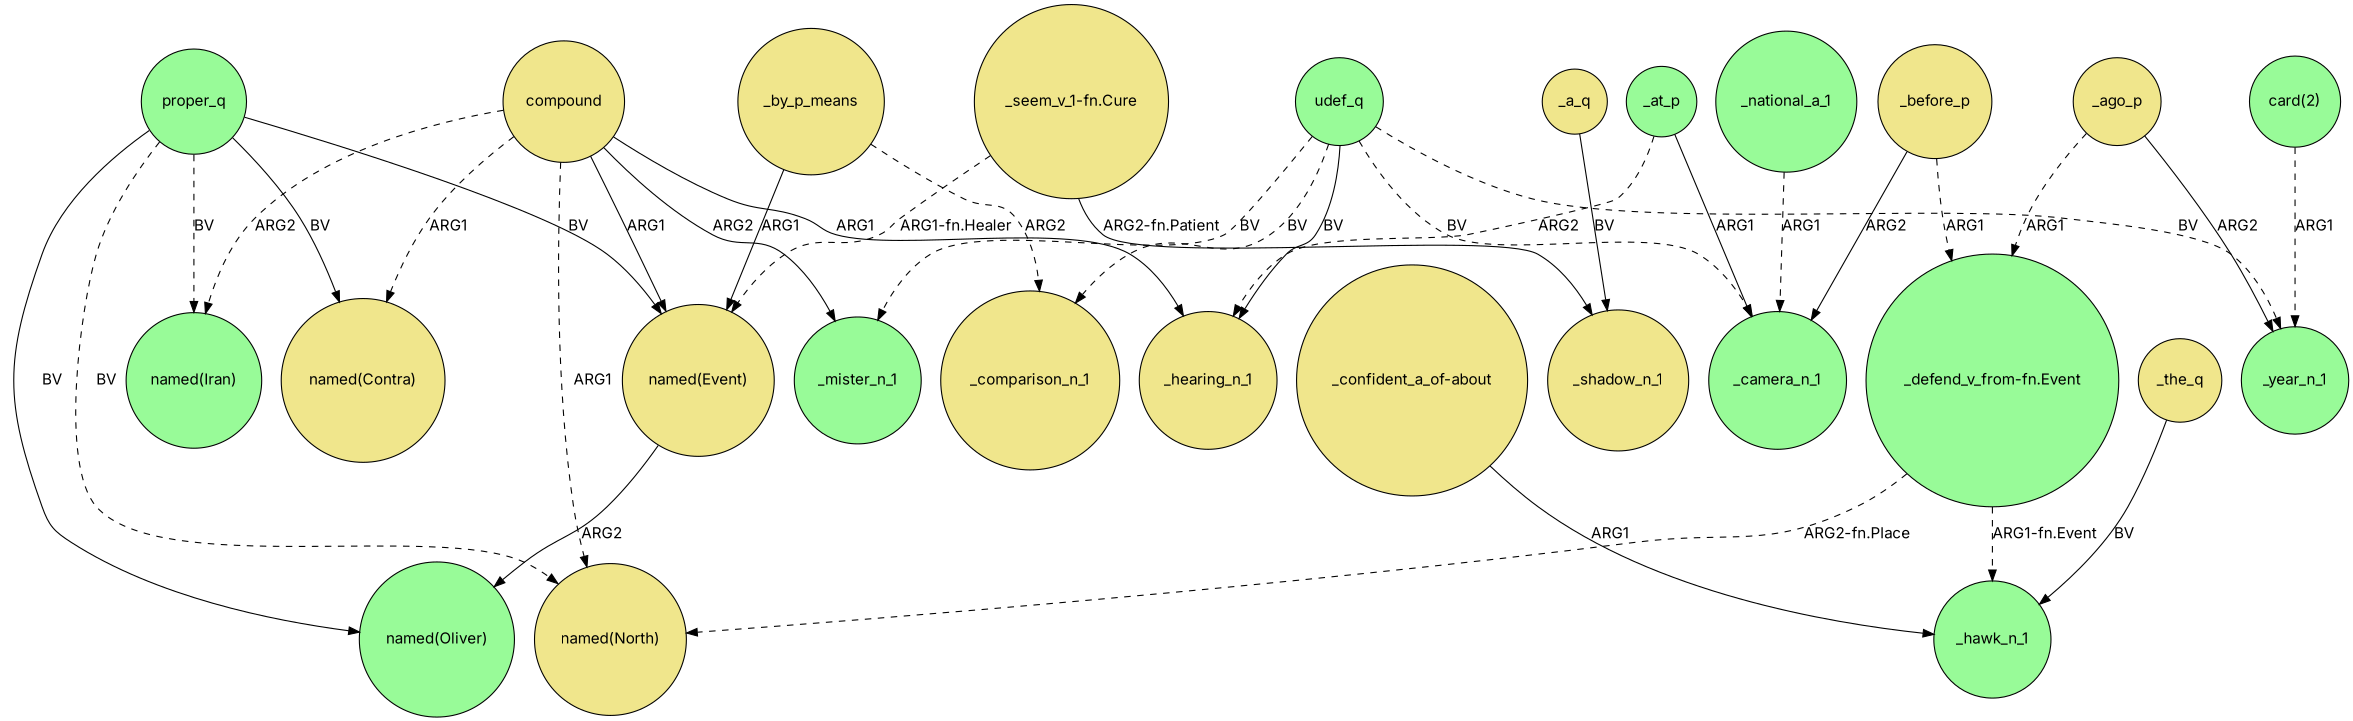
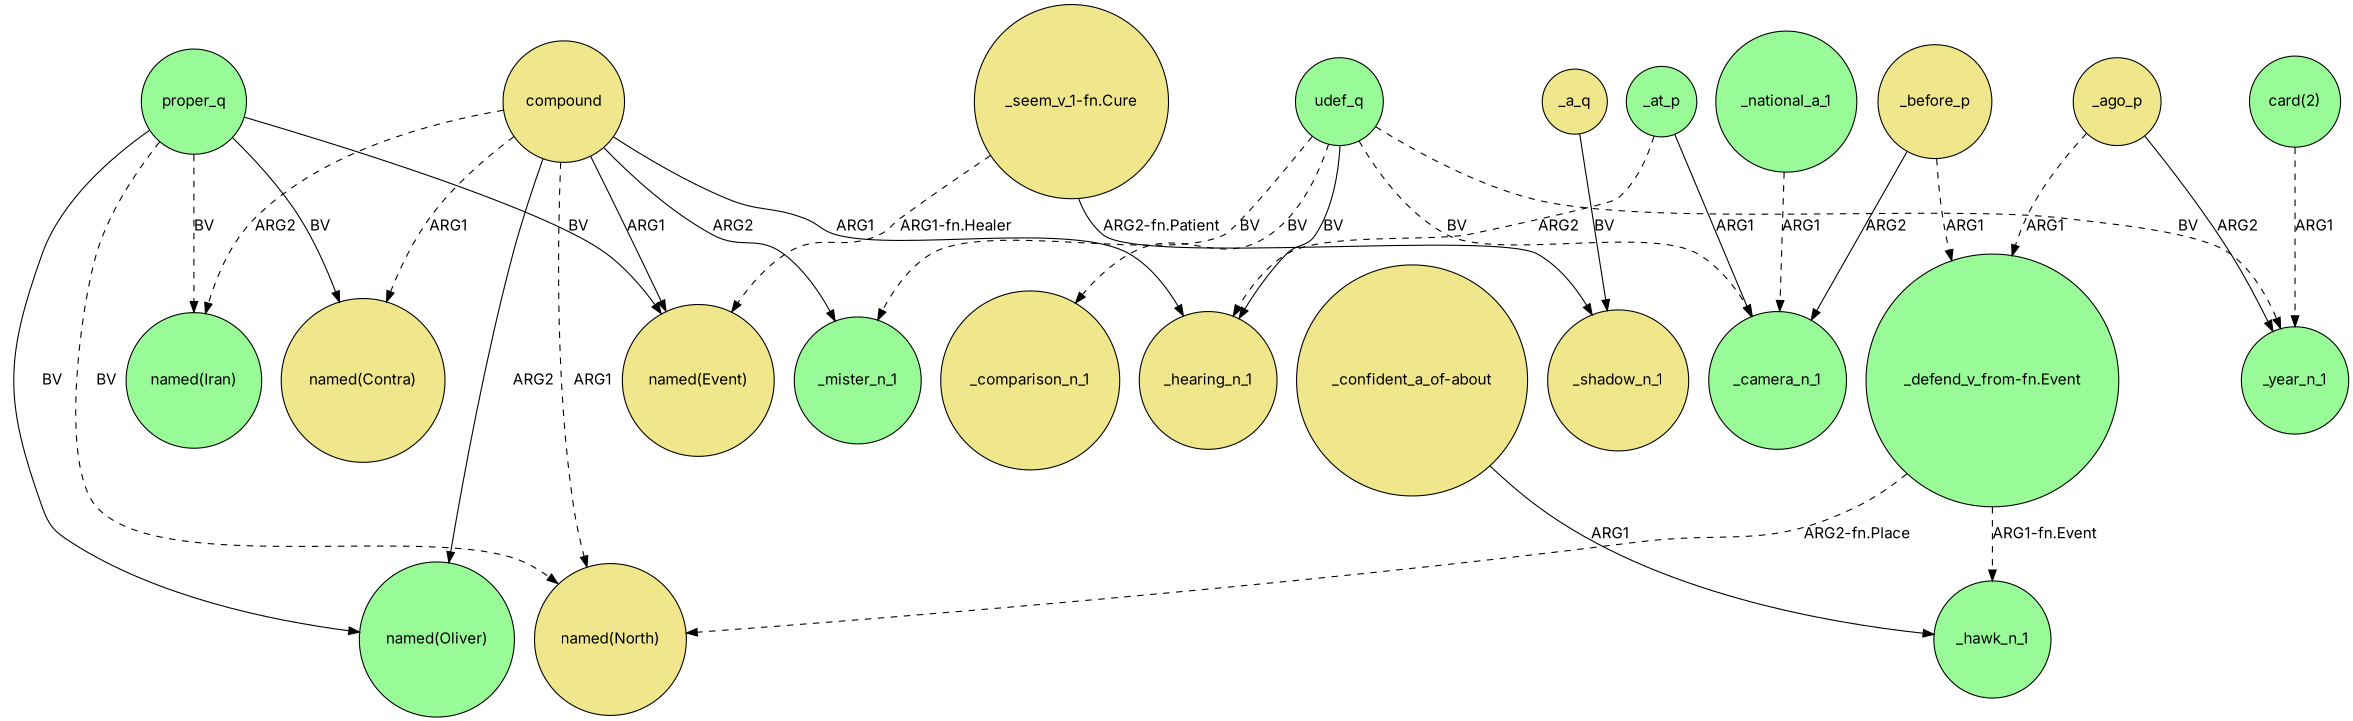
(811, 102) -> none
(2180, 380) -> none
(589, 522) -> (489, 353)
